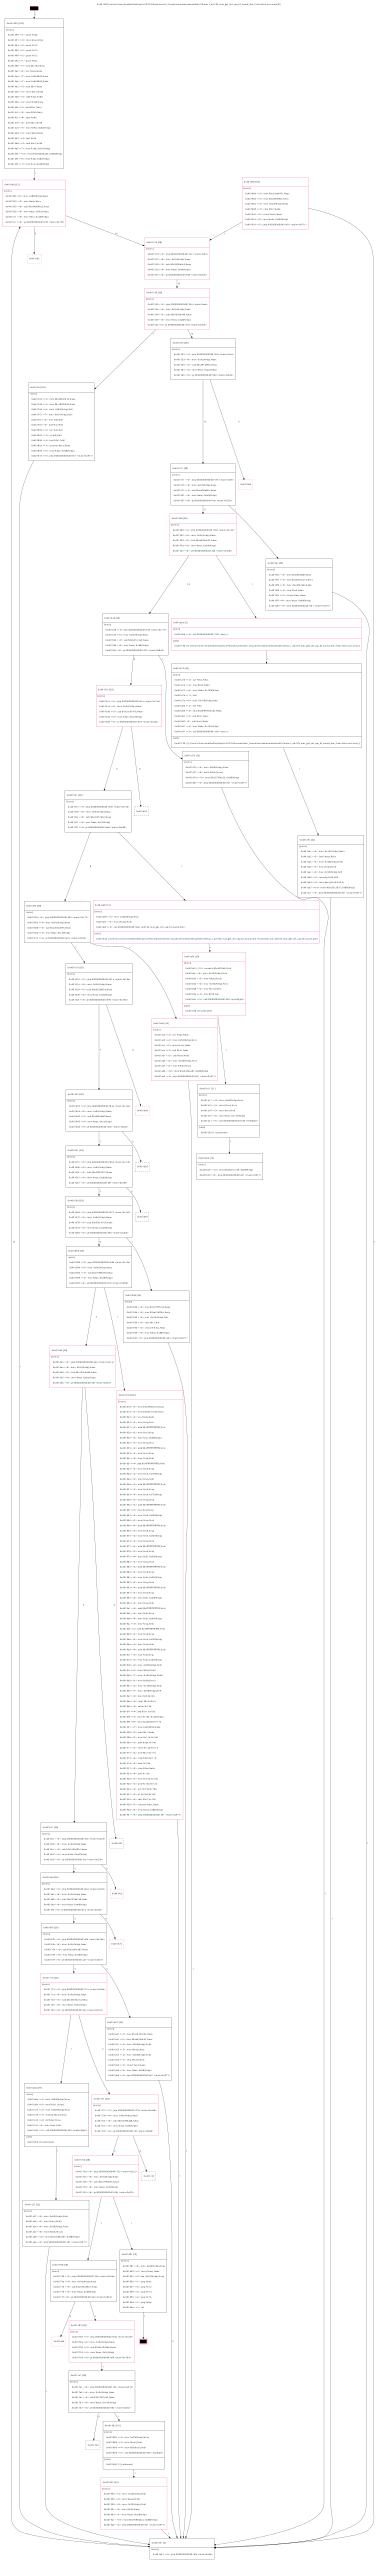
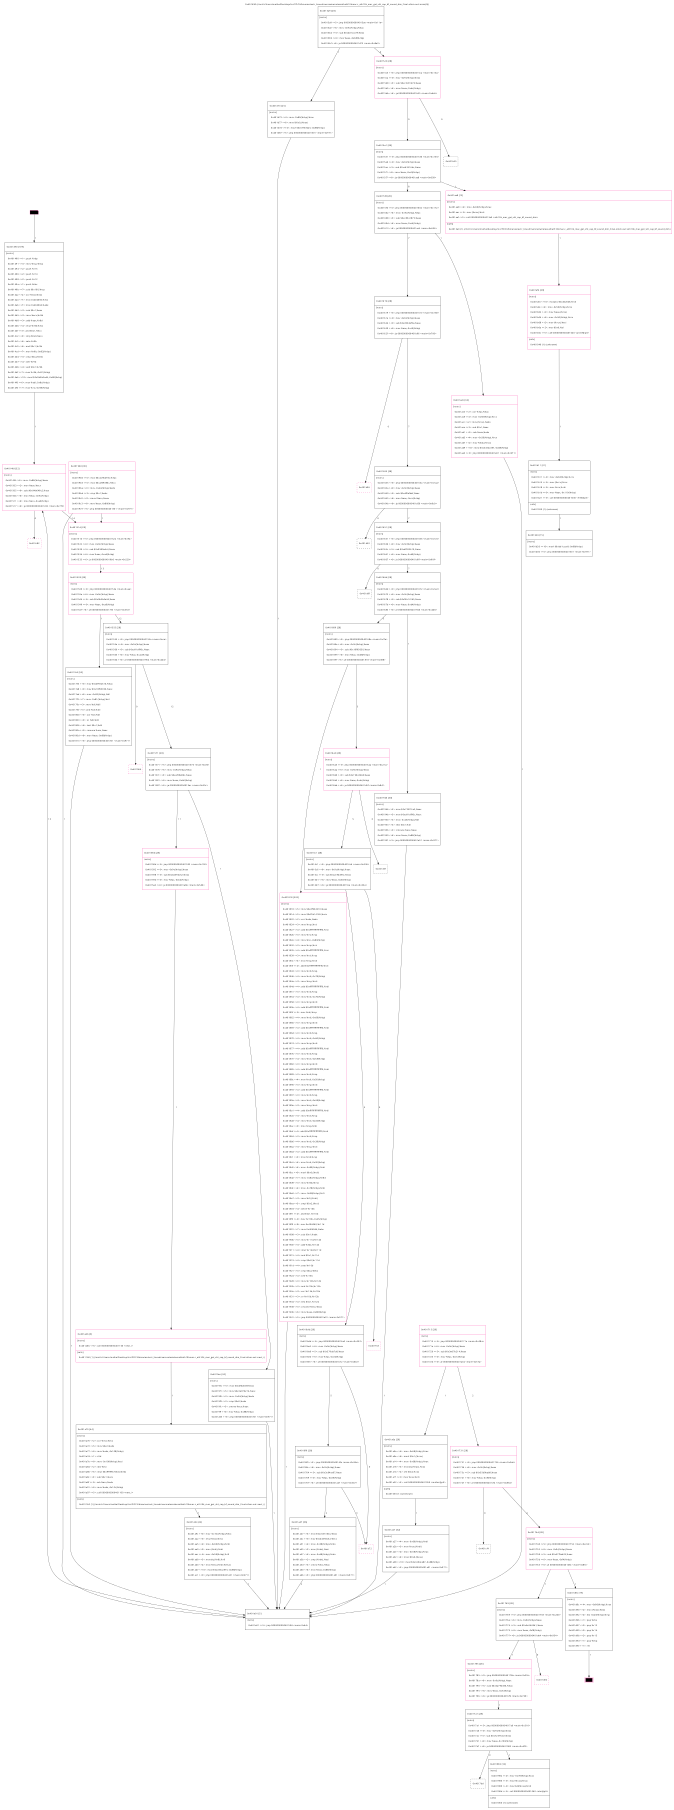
(170, 584) -> none
(74, 1968) -> (356, 1514)
(134, 2504) -> none
